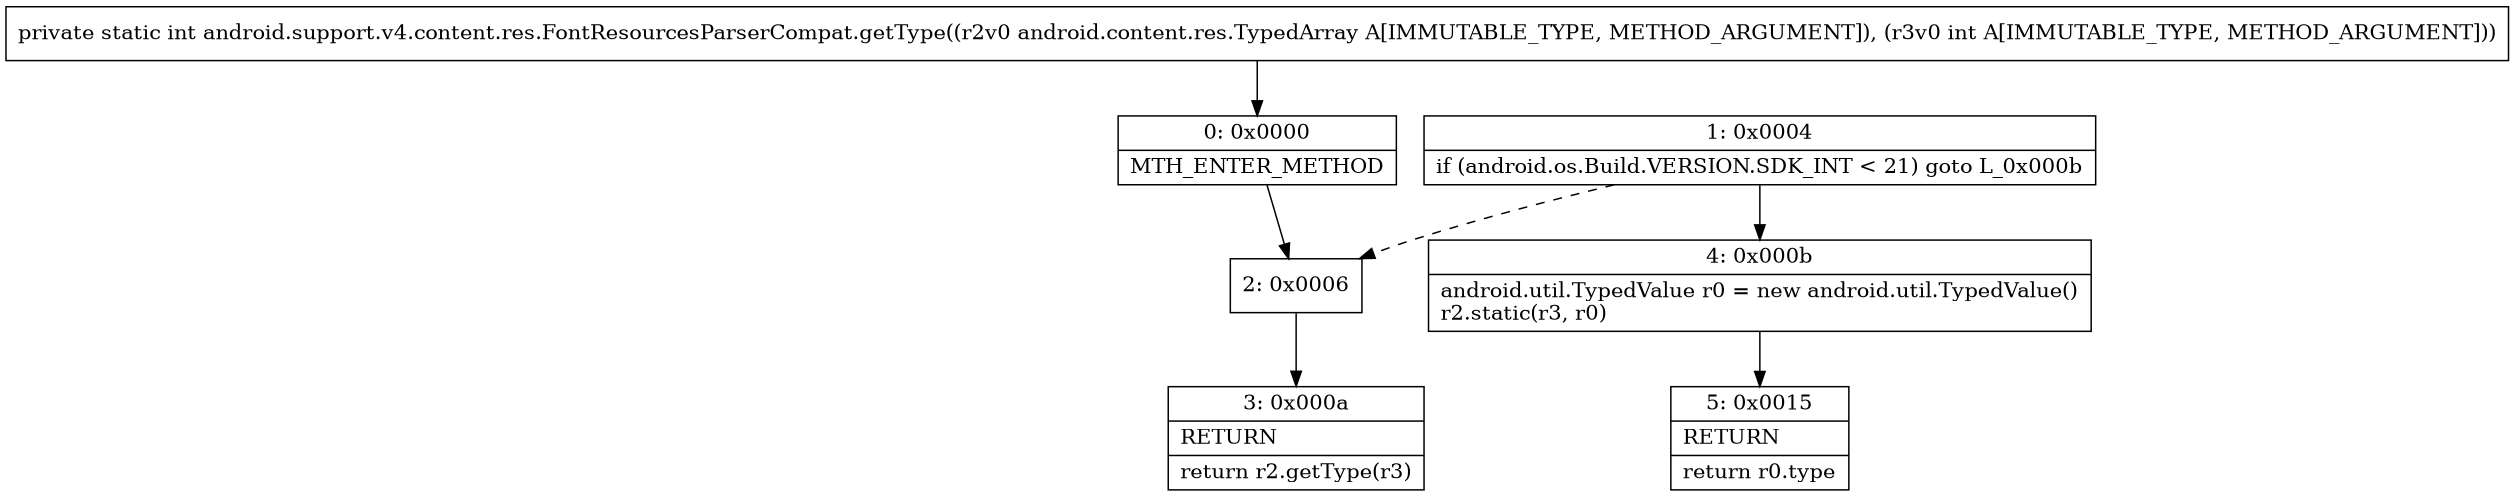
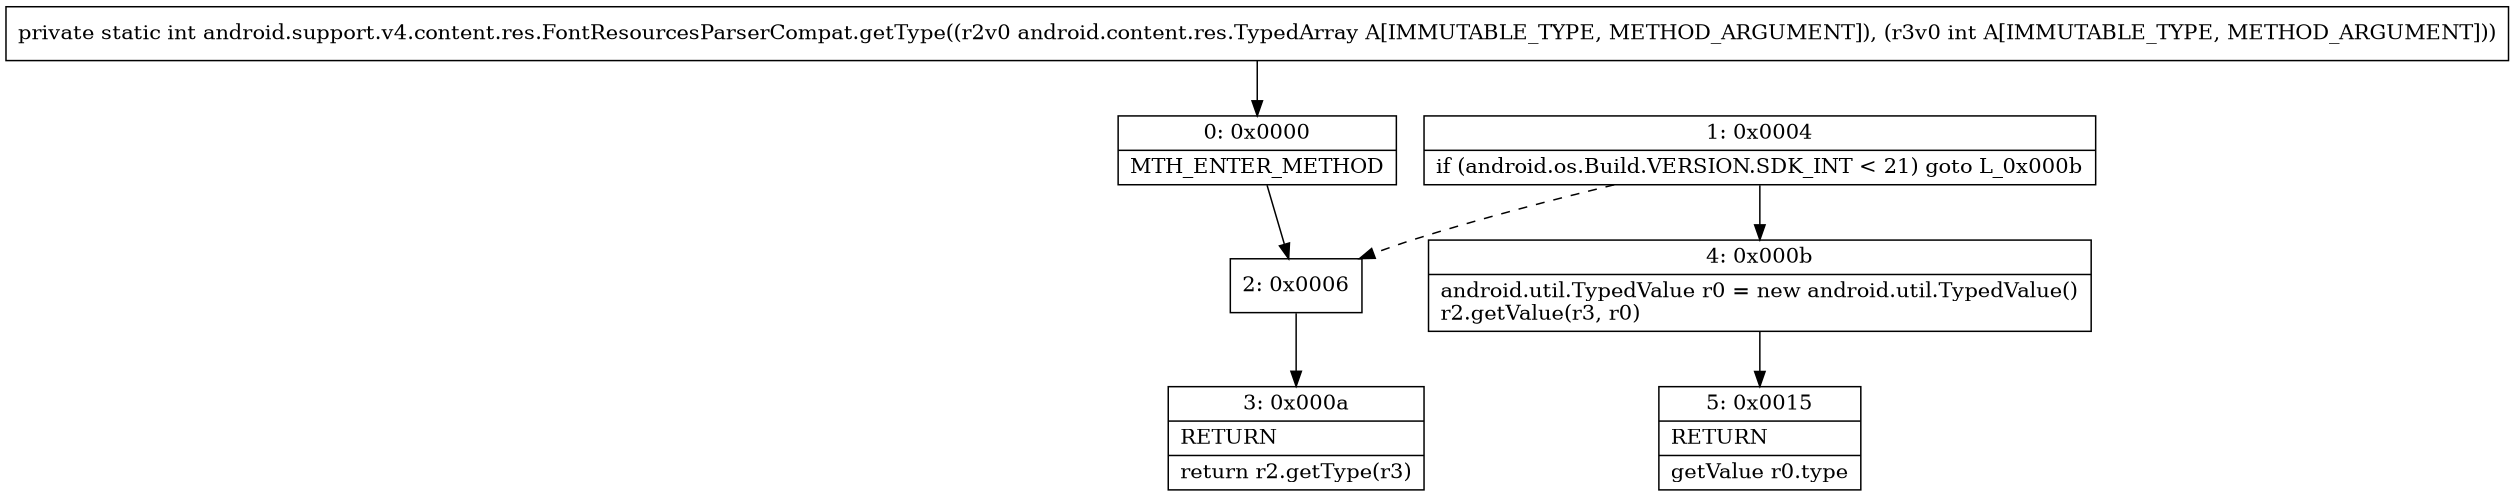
(1524, 313) -> (1541, 313)
(1760, 472) -> (1760, 472)
